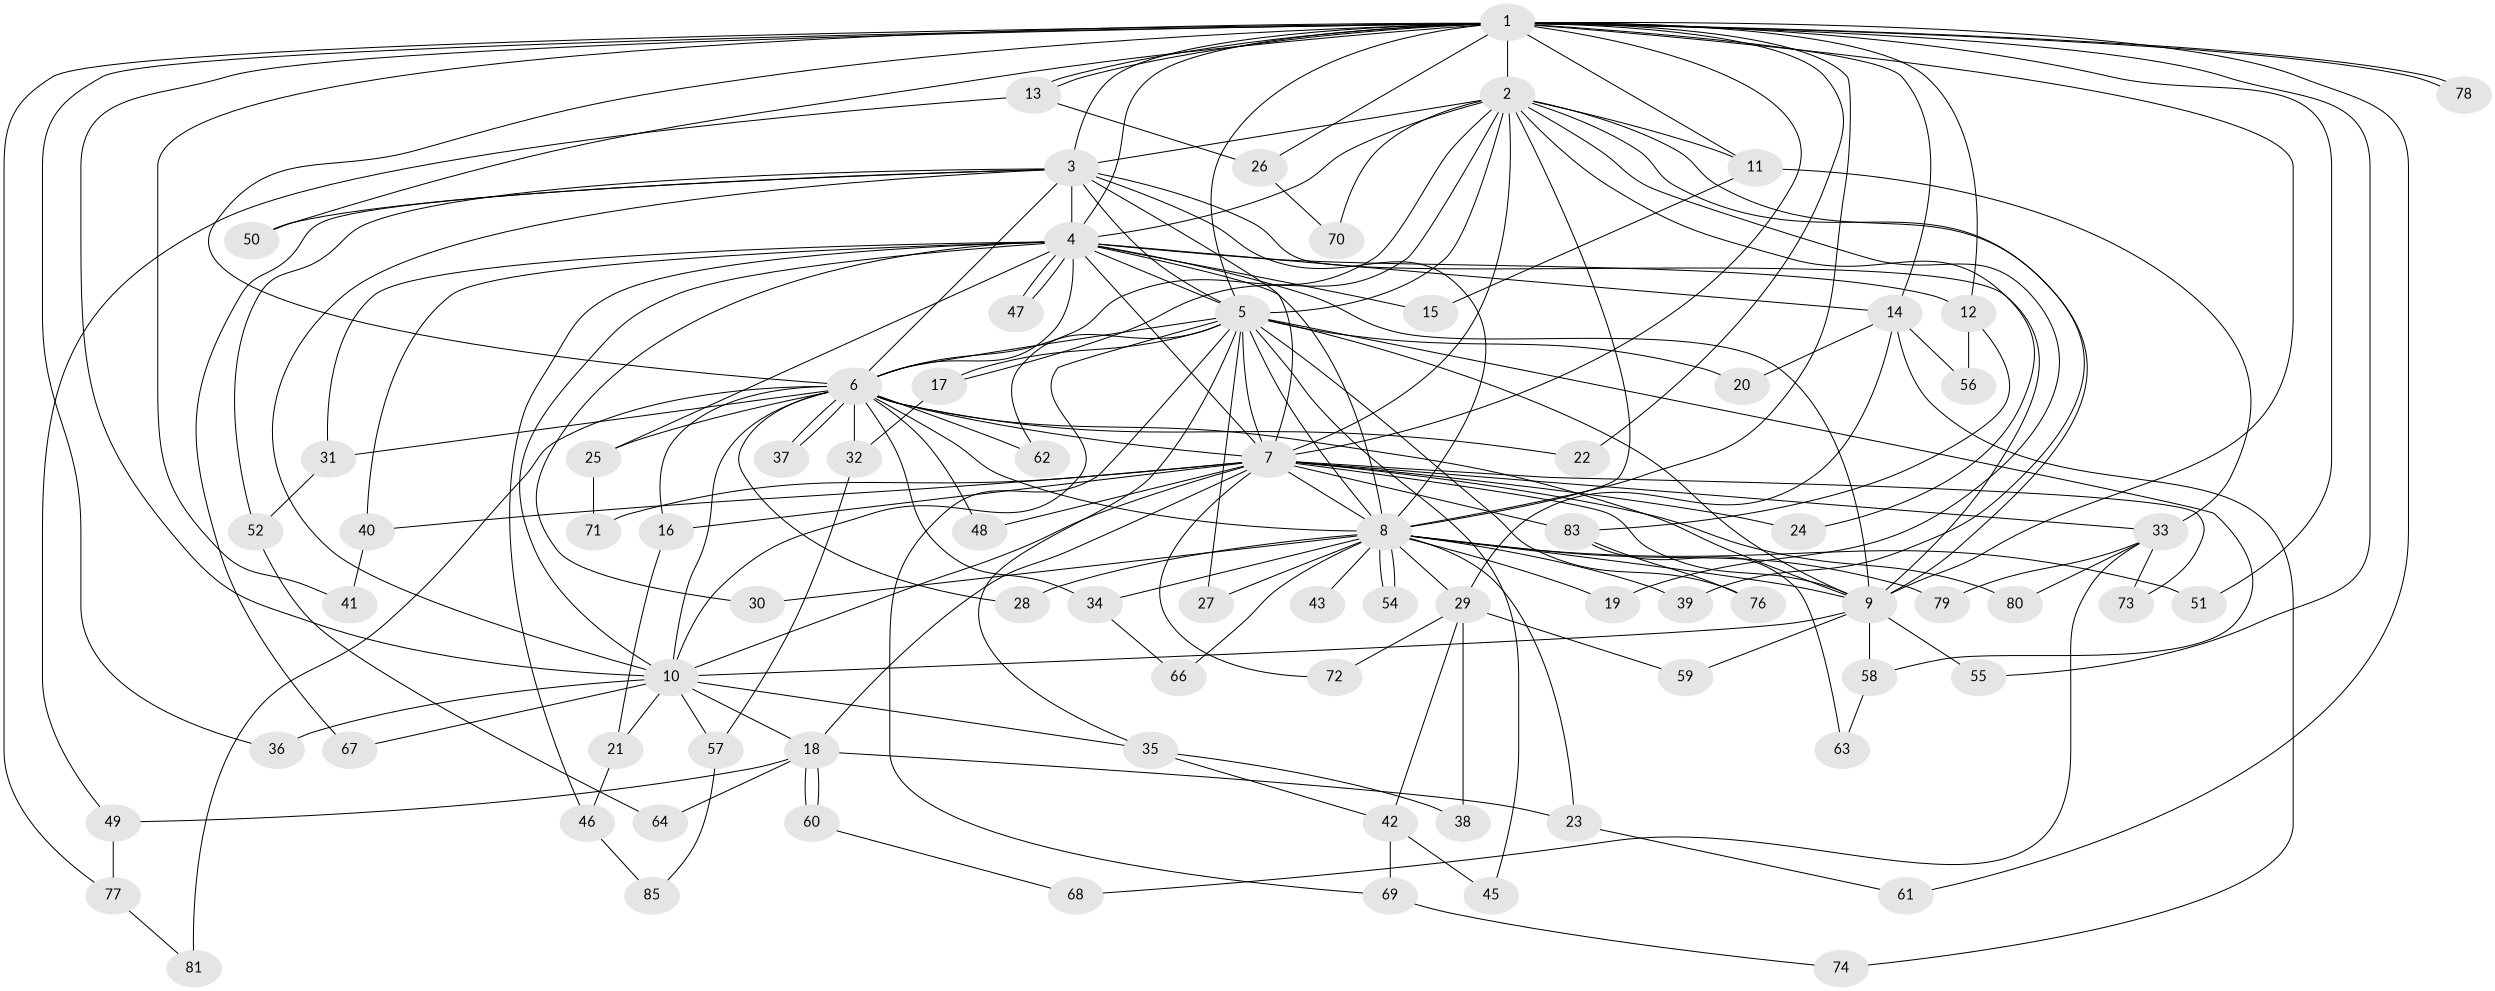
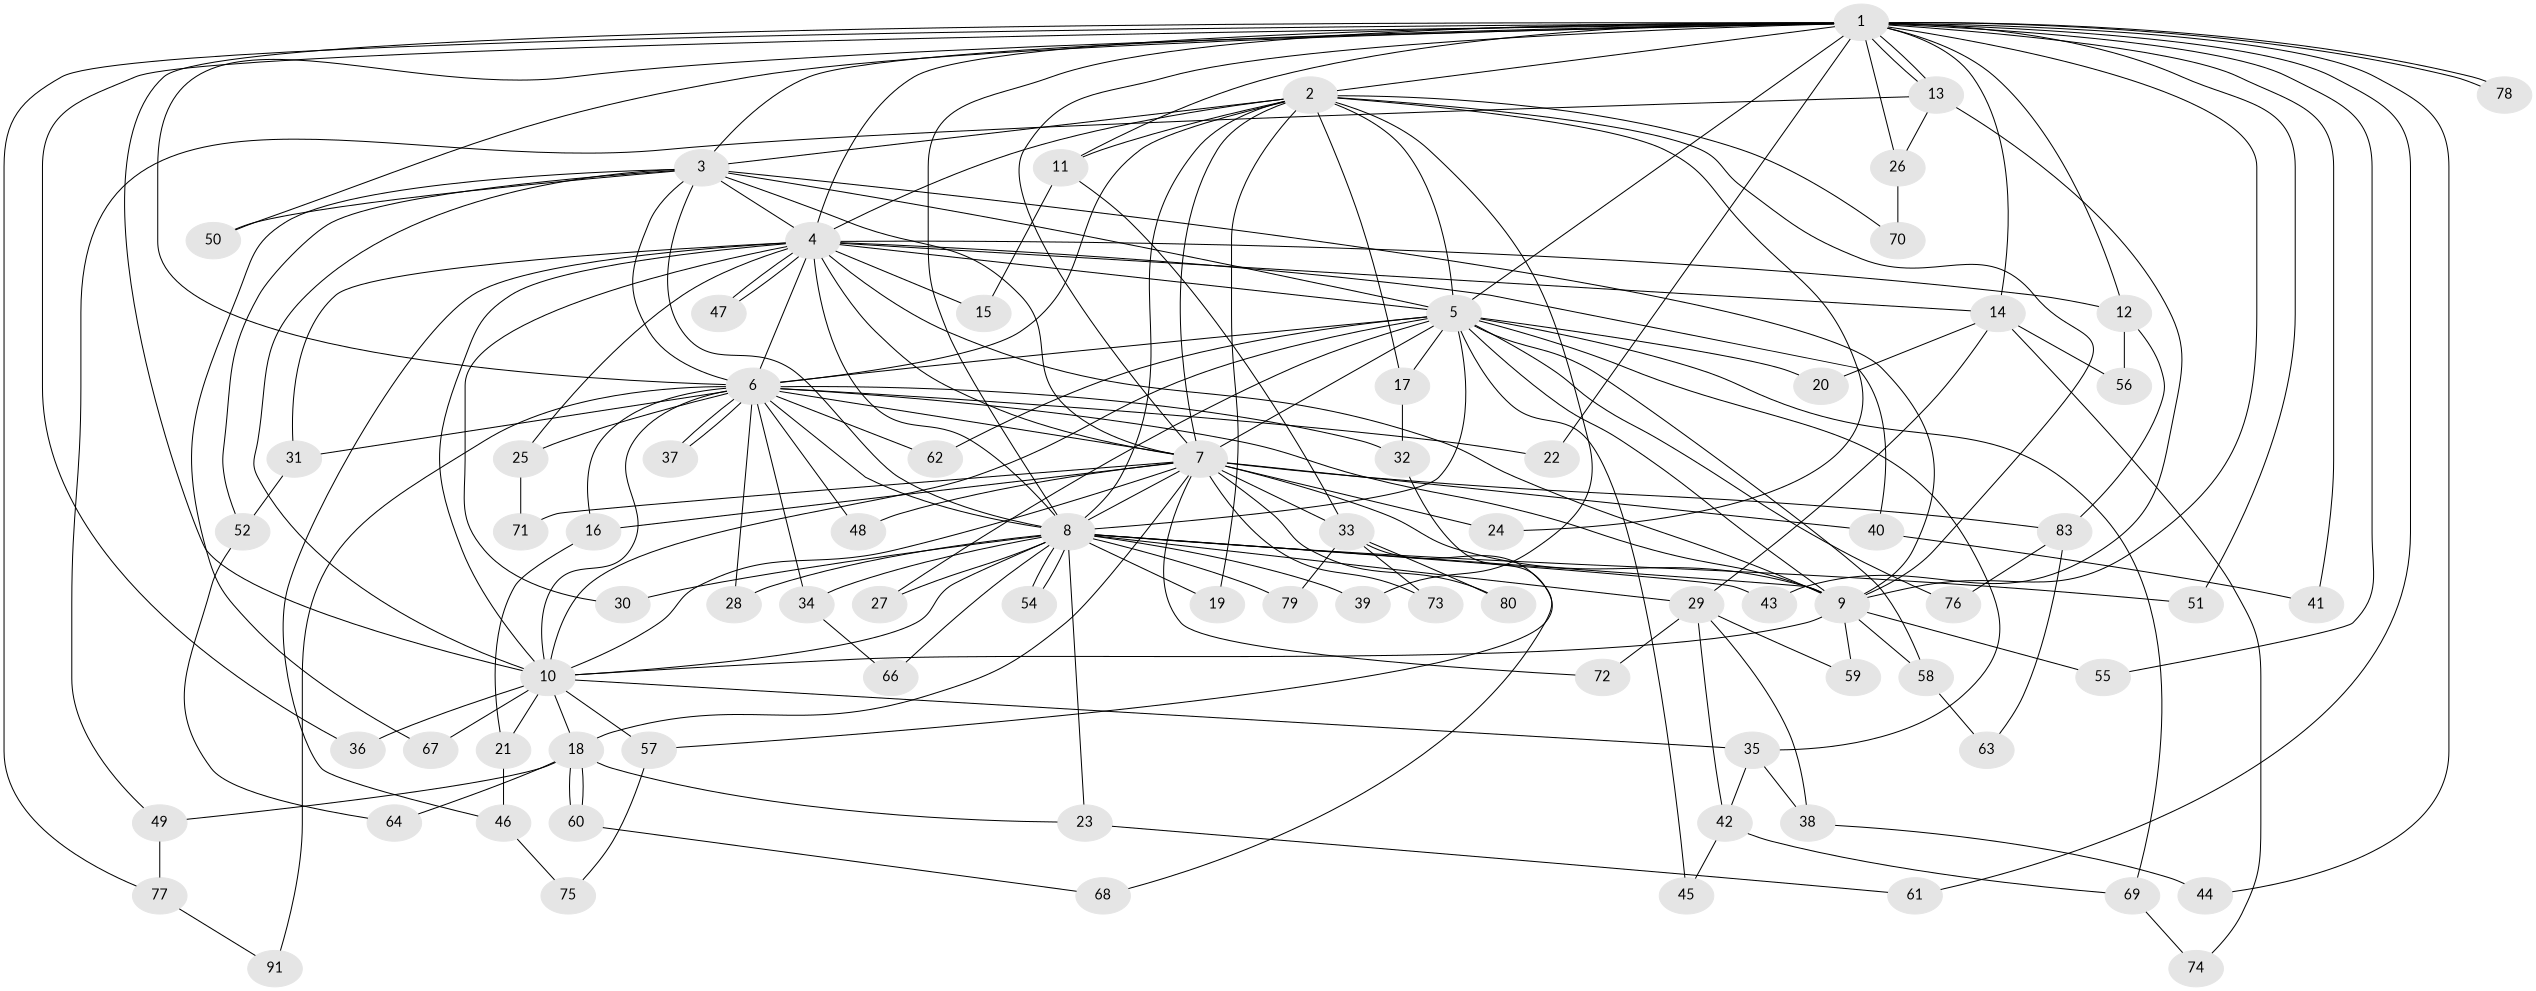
none -> (2167, 452)
none -> (824, 648)
(652, 896) -> (568, 896)
none -> (2205, 896)
(194, 969) -> (275, 969)
